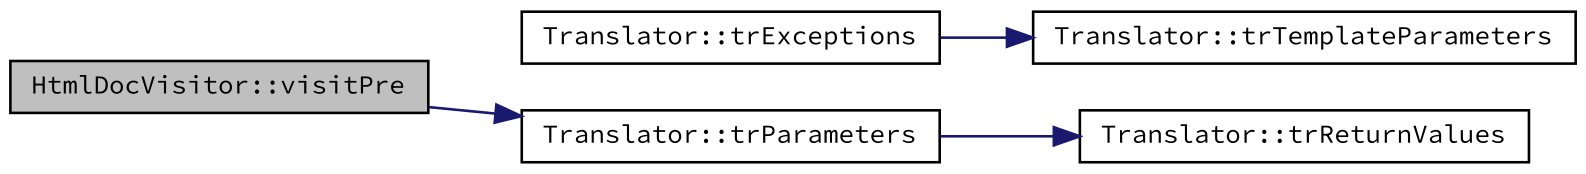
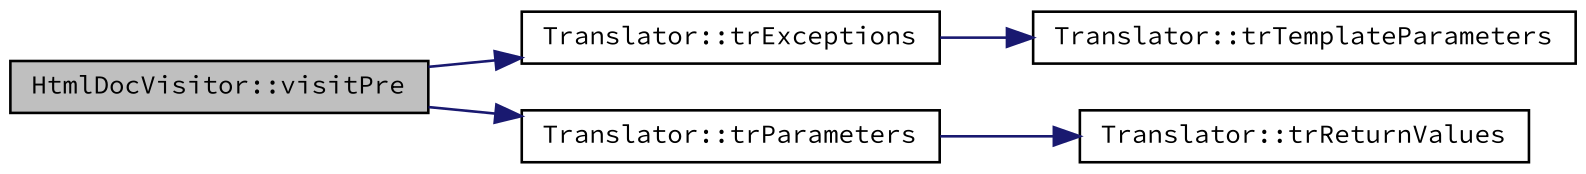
none -> (462, 64)
